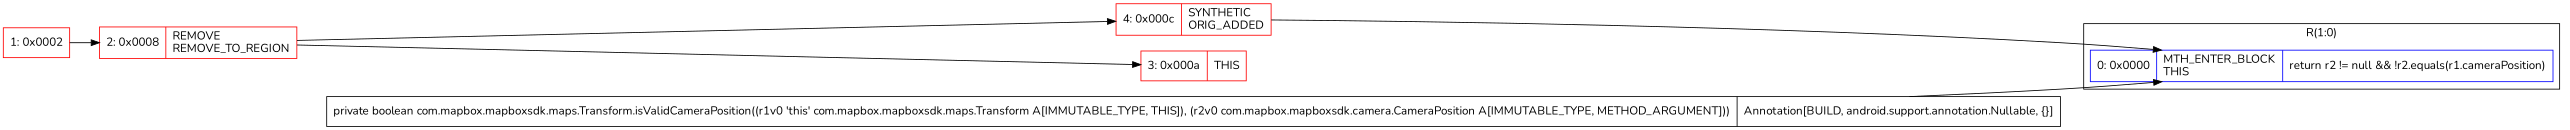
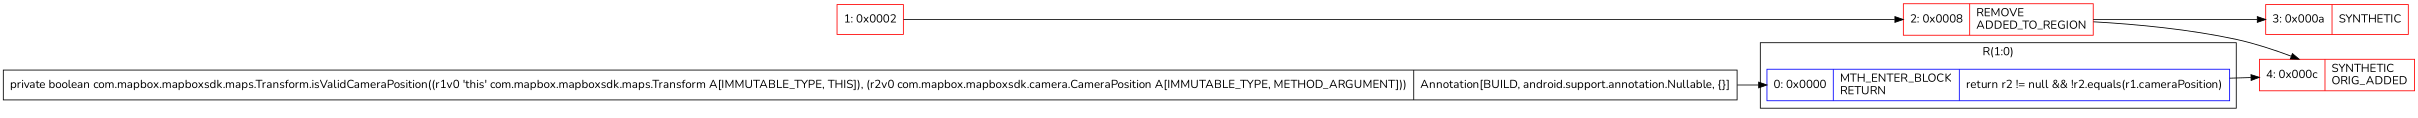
(1712, 28) -> (2241, 78)
(231, 49) -> (2031, 25)
(1227, 66) -> (2370, 19)
(2176, 72) -> (1863, 91)
